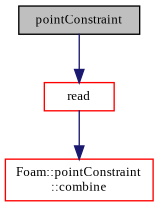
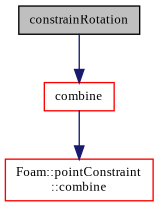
(79, 20) -> (79, 20)
(79, 97) -> (79, 97)
